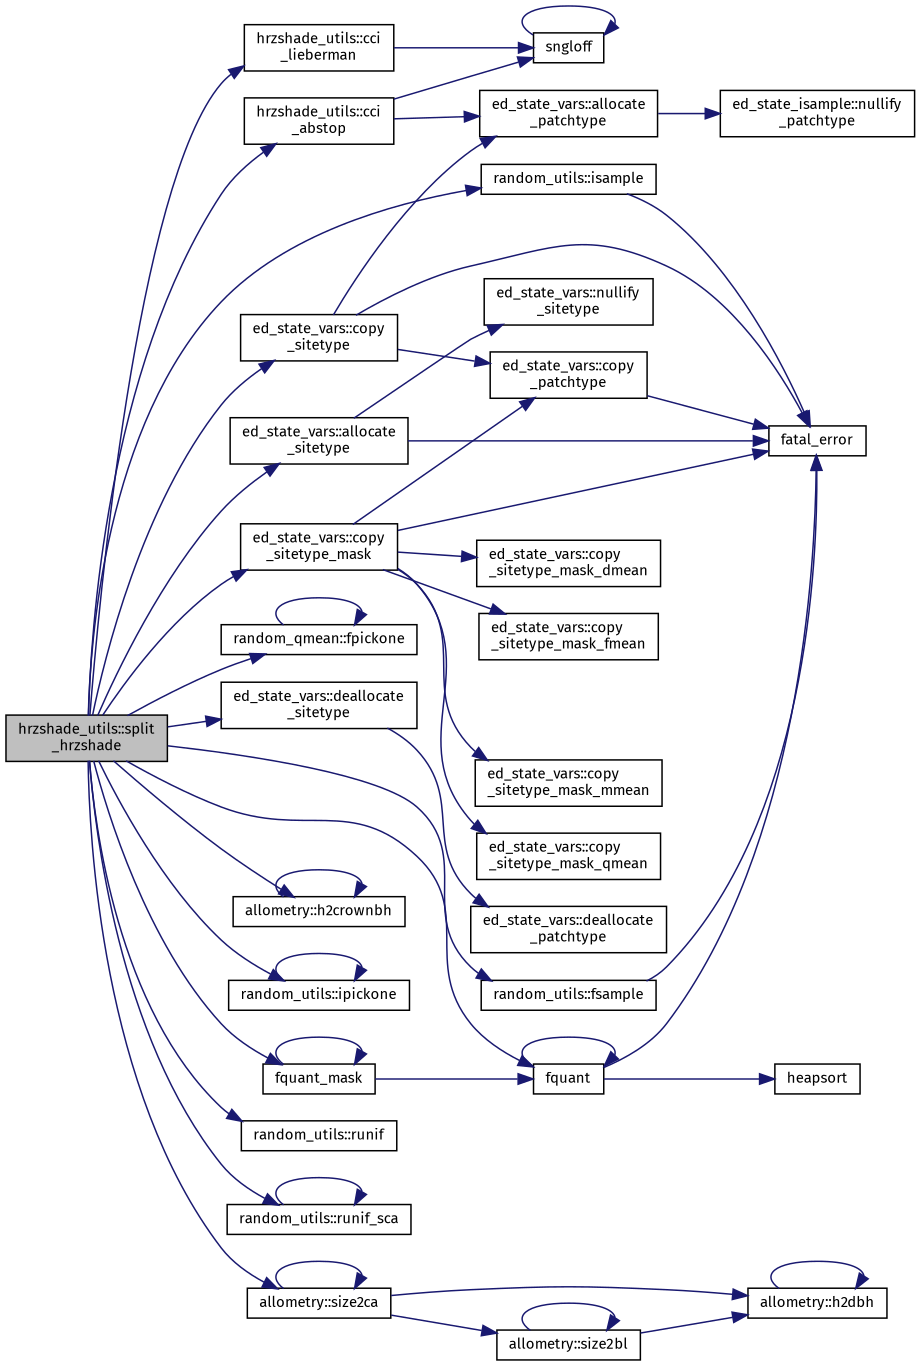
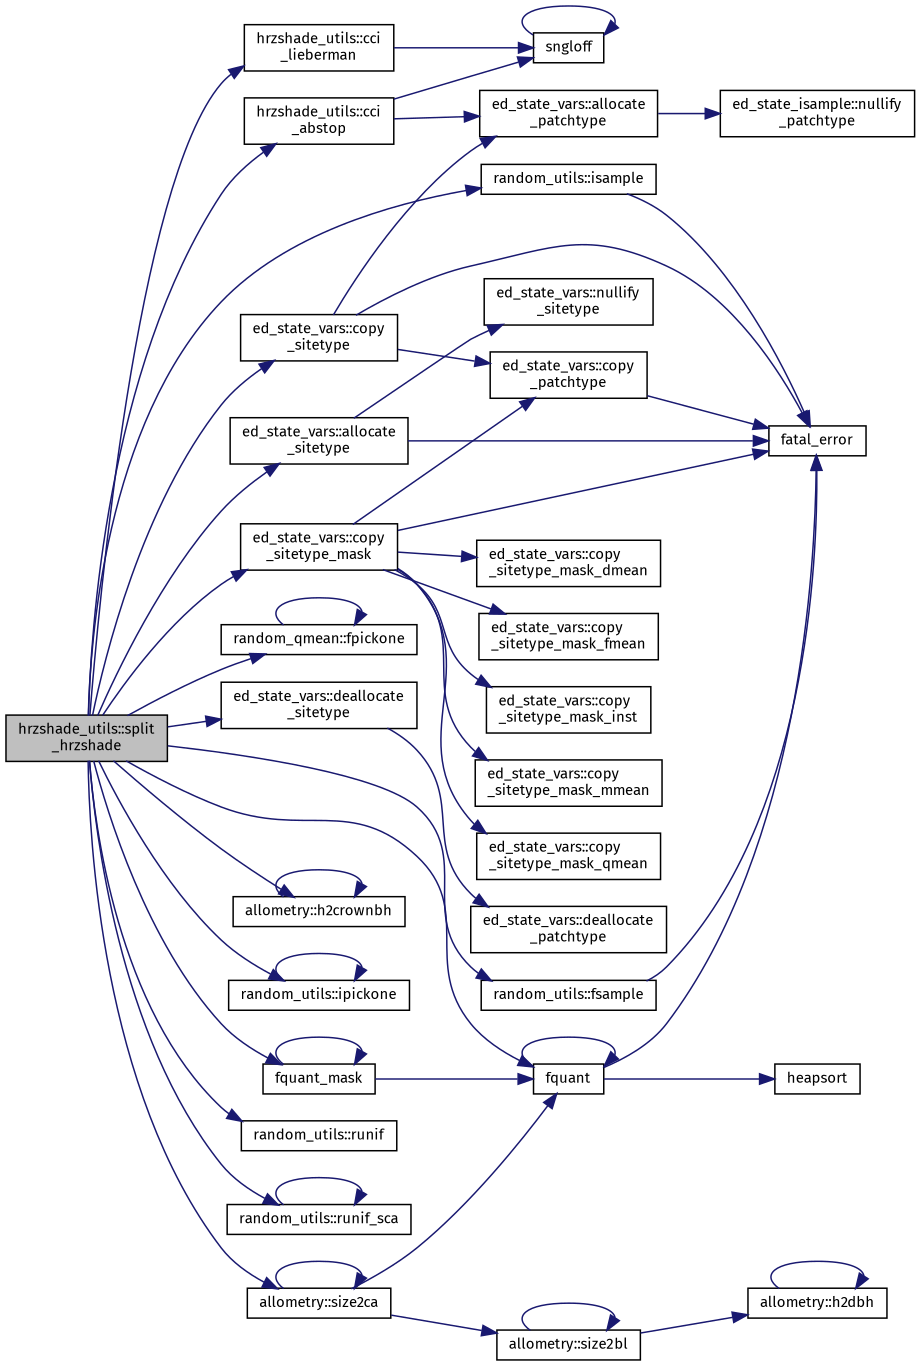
none -> (569, 710)
(562, 1287) -> (460, 1209)
